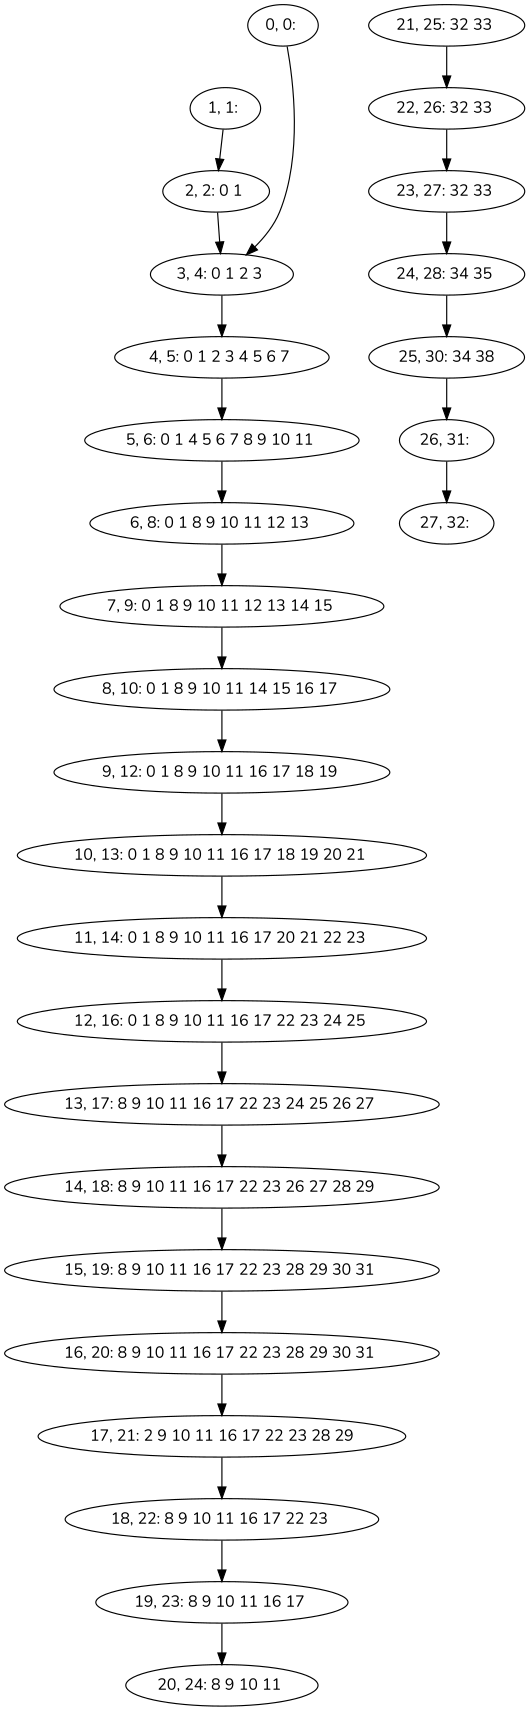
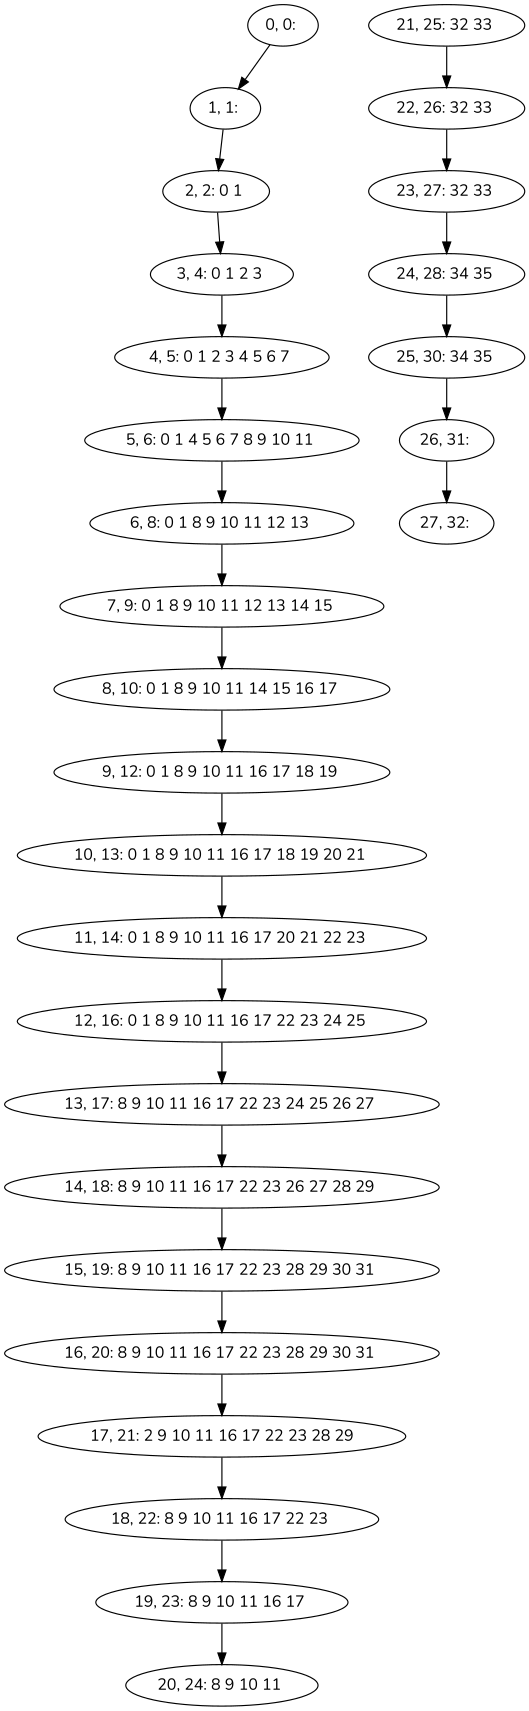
(293, 151) -> (258, 62)
(447, 357) -> (447, 357)
